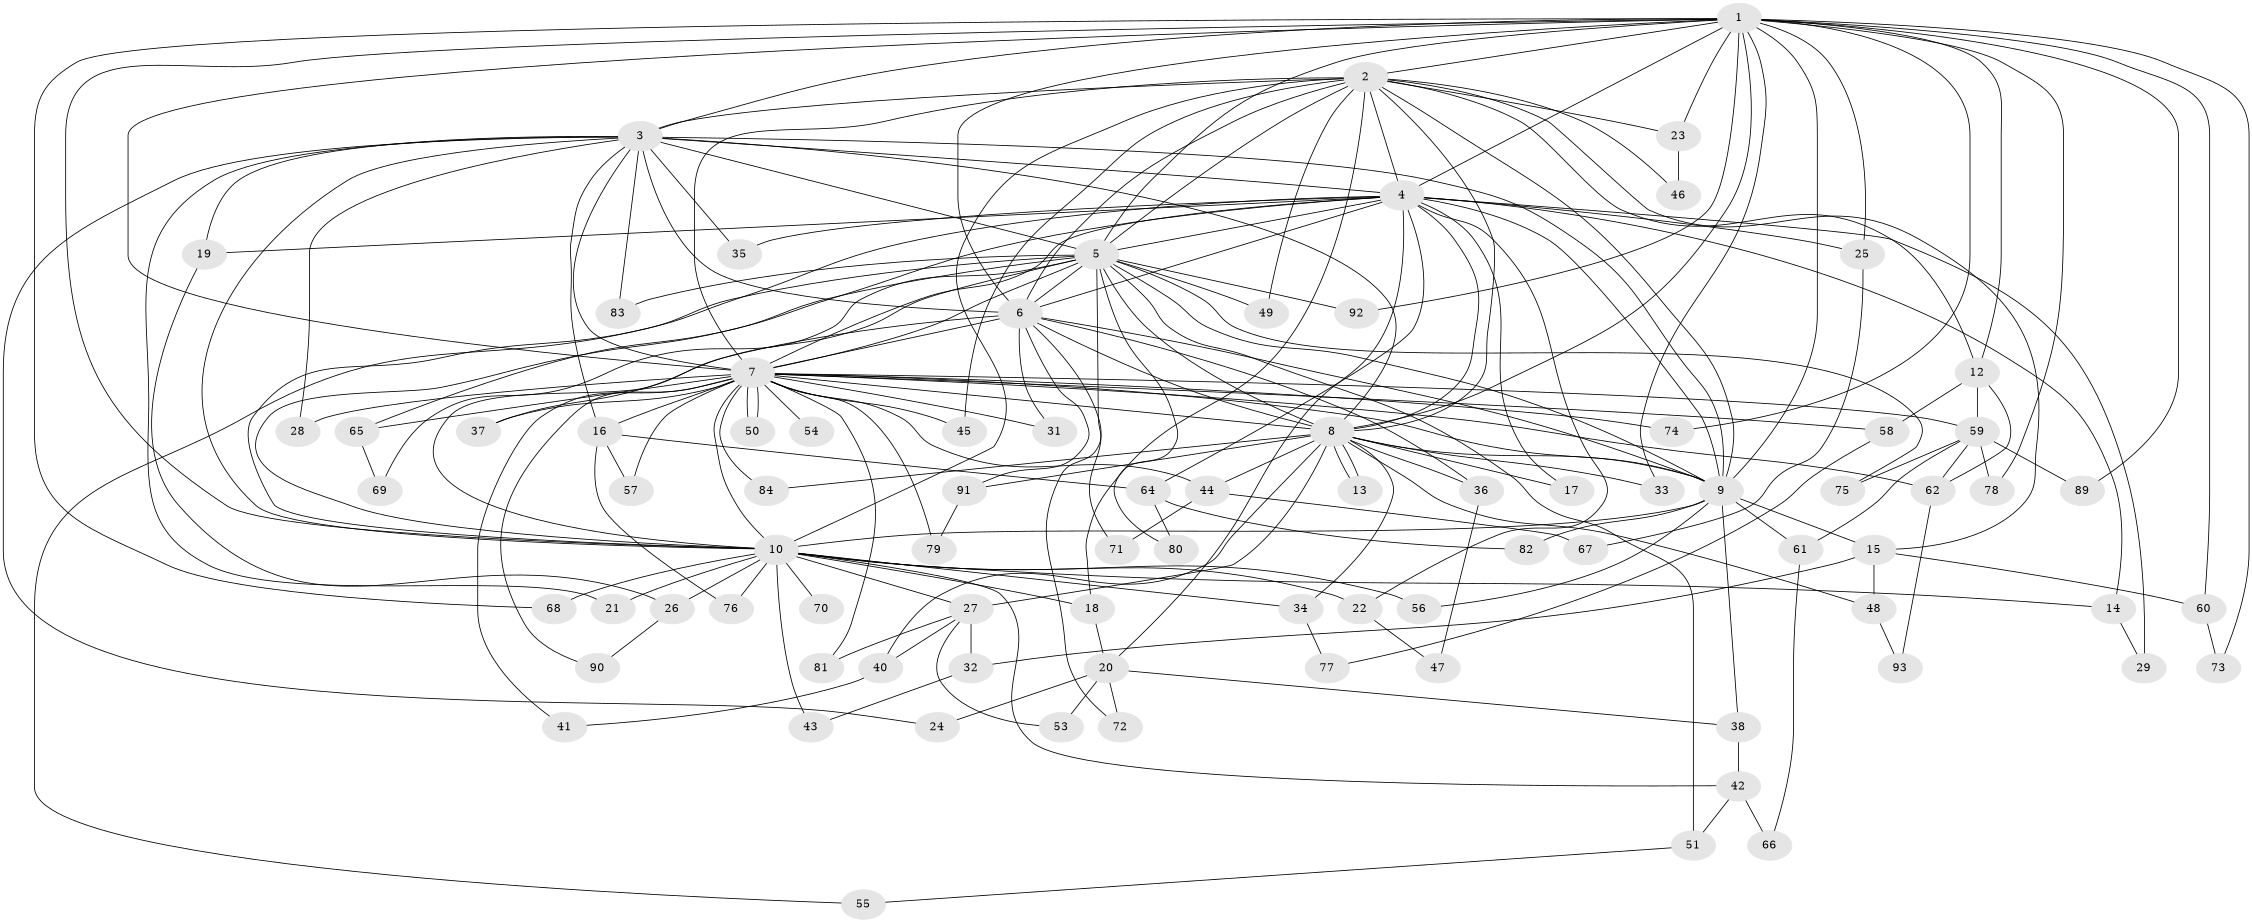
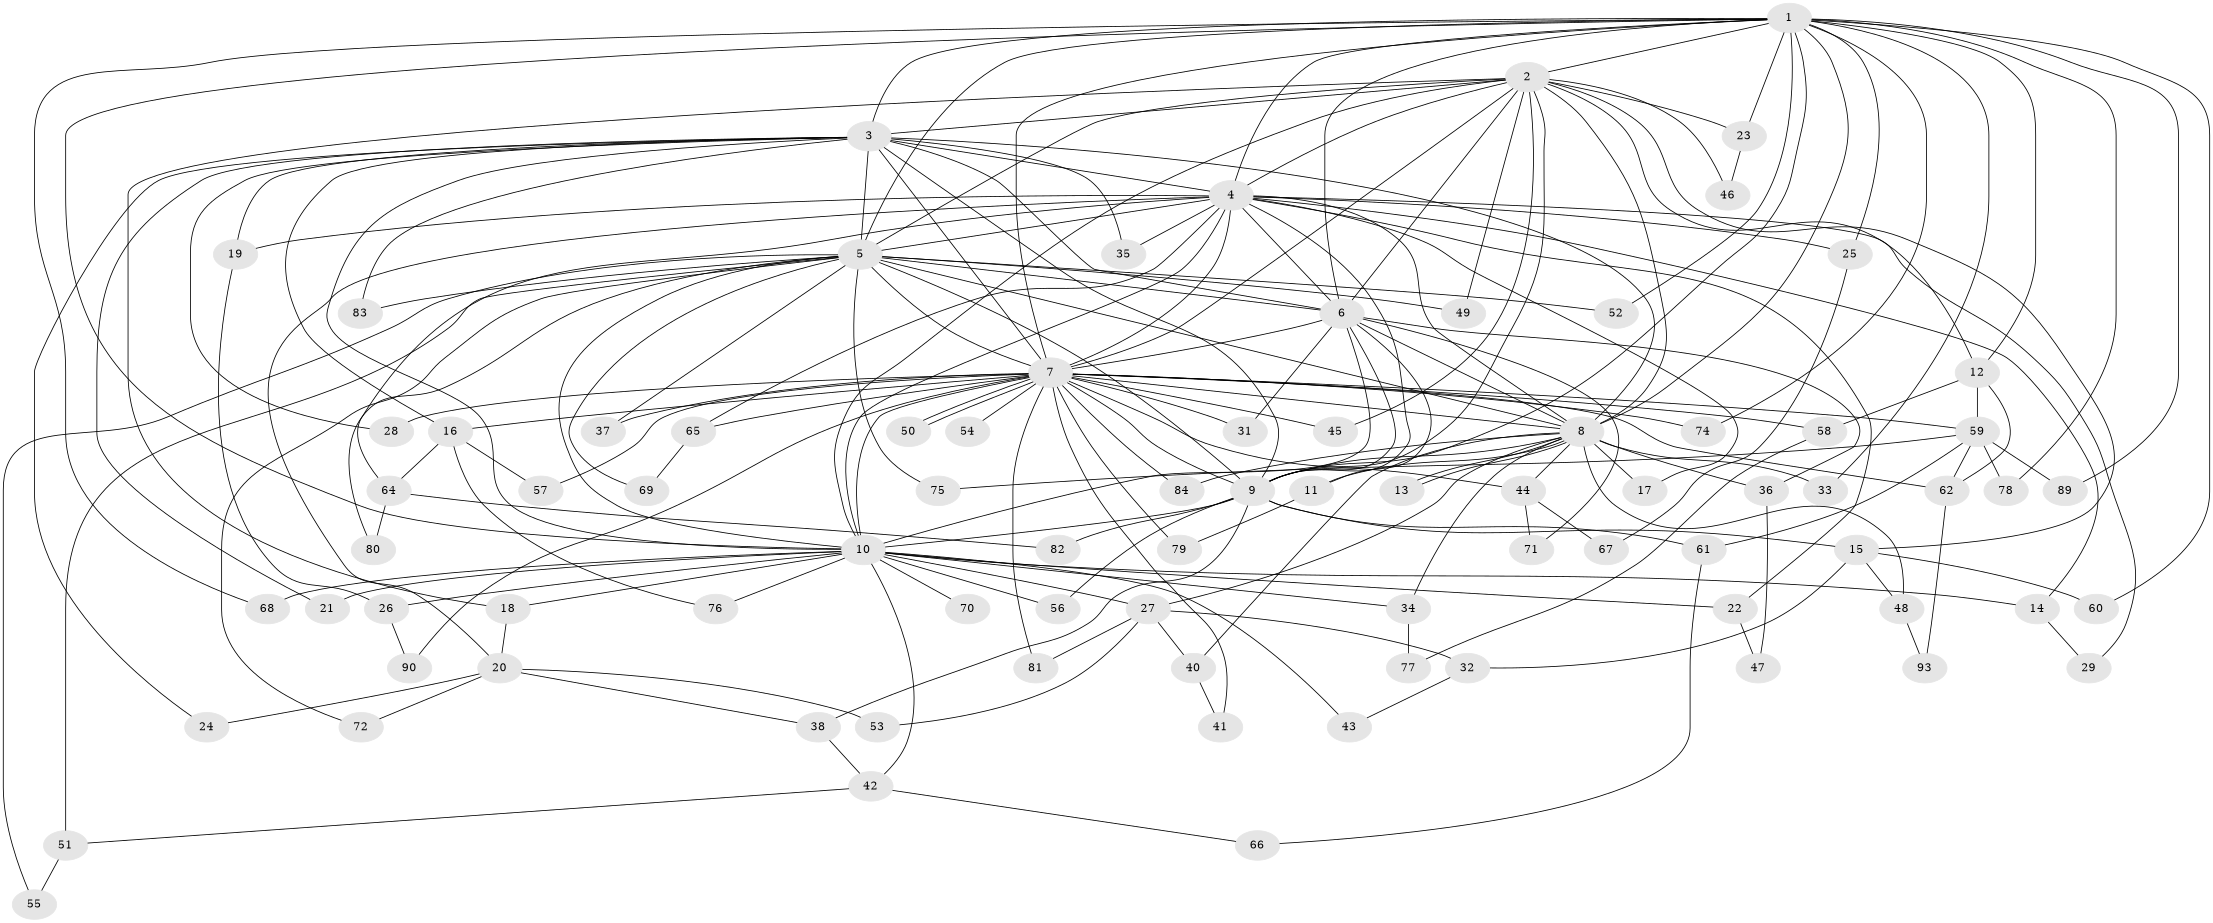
(1357, 314) -> (1616, 314)
(964, 491) -> (1312, 491)
(2219, 668) -> none
